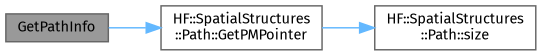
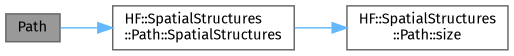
(57, 28) -> (33, 28)
(242, 28) -> (203, 28)
